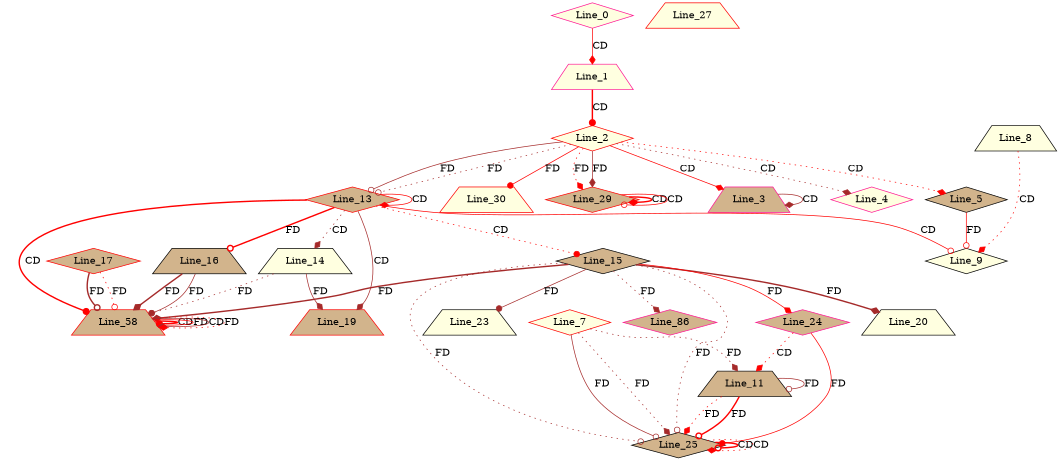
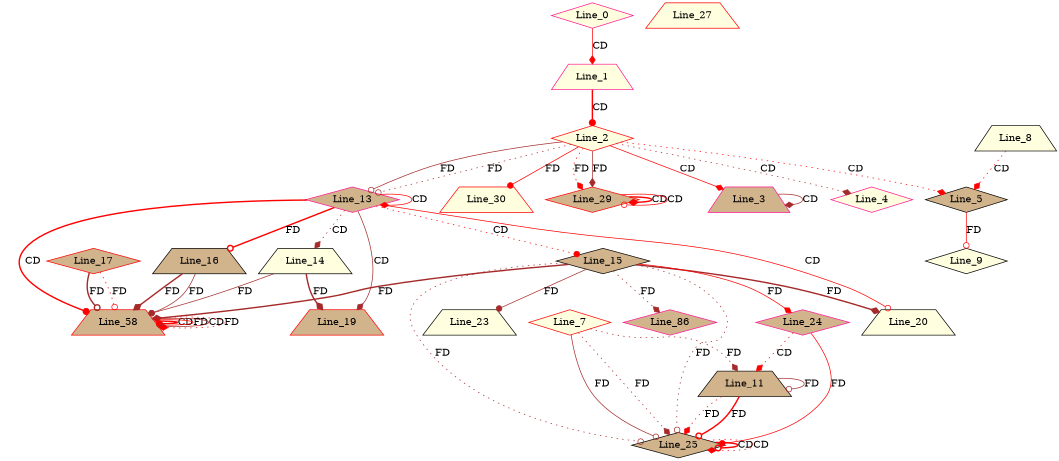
(352, 200) -> (352, 200)
(1016, 204) -> (993, 167)
(666, 213) -> (637, 240)
(310, 289) -> (310, 289)
(215, 295) -> (215, 295)
